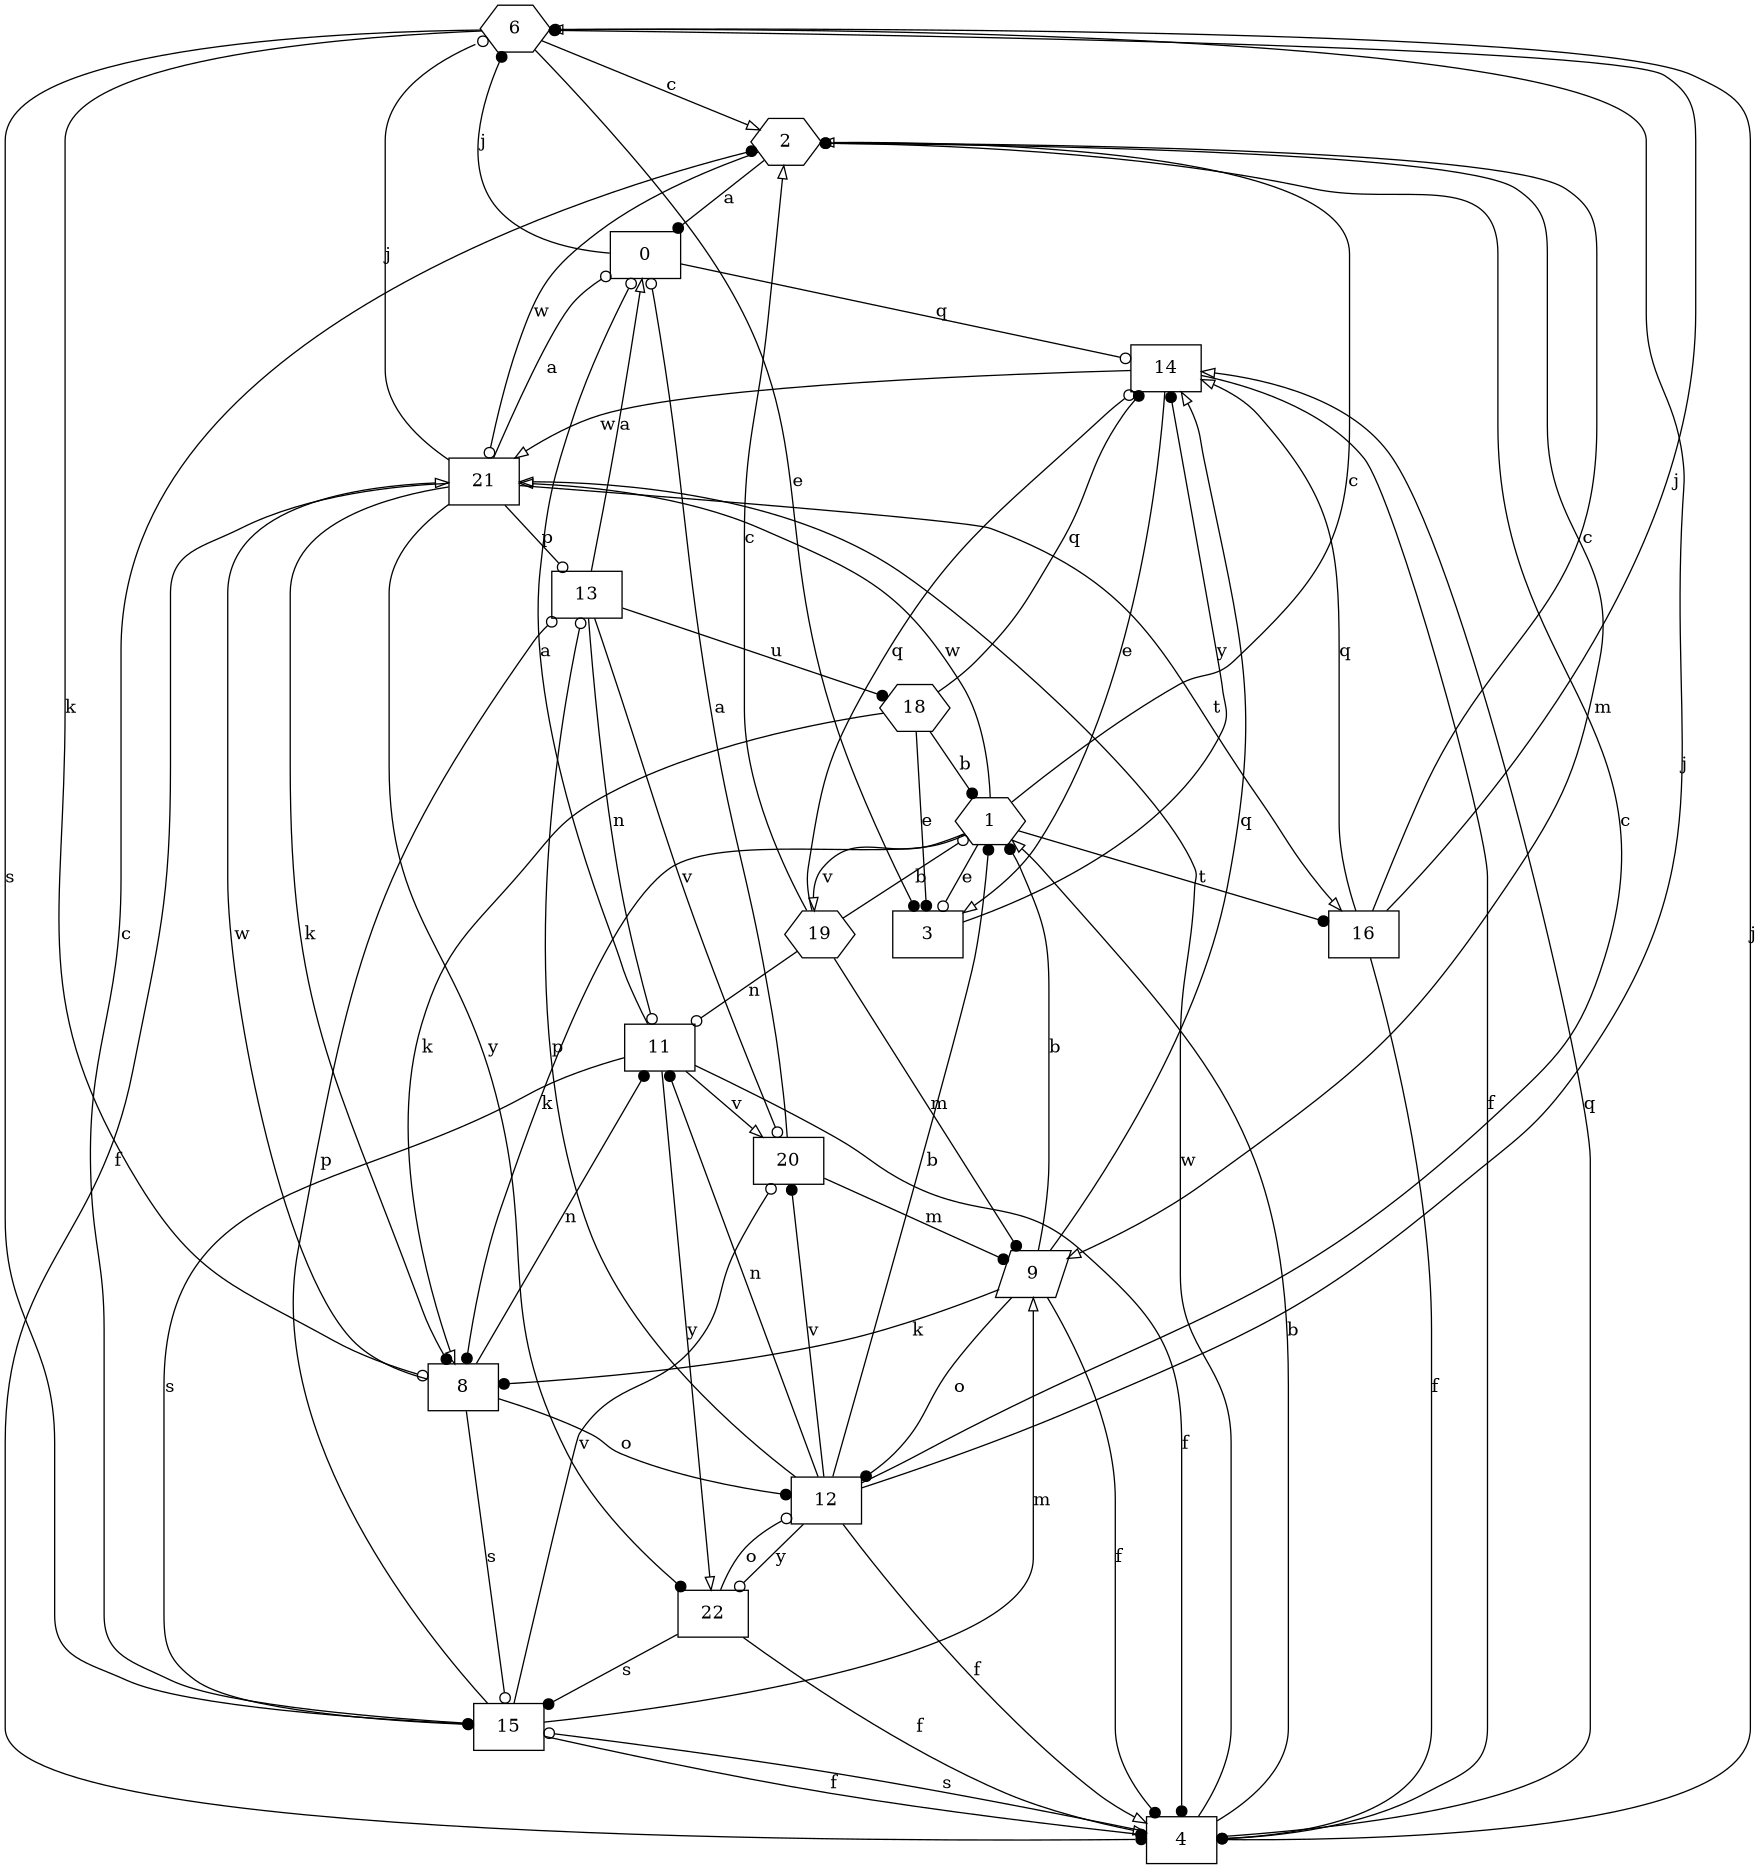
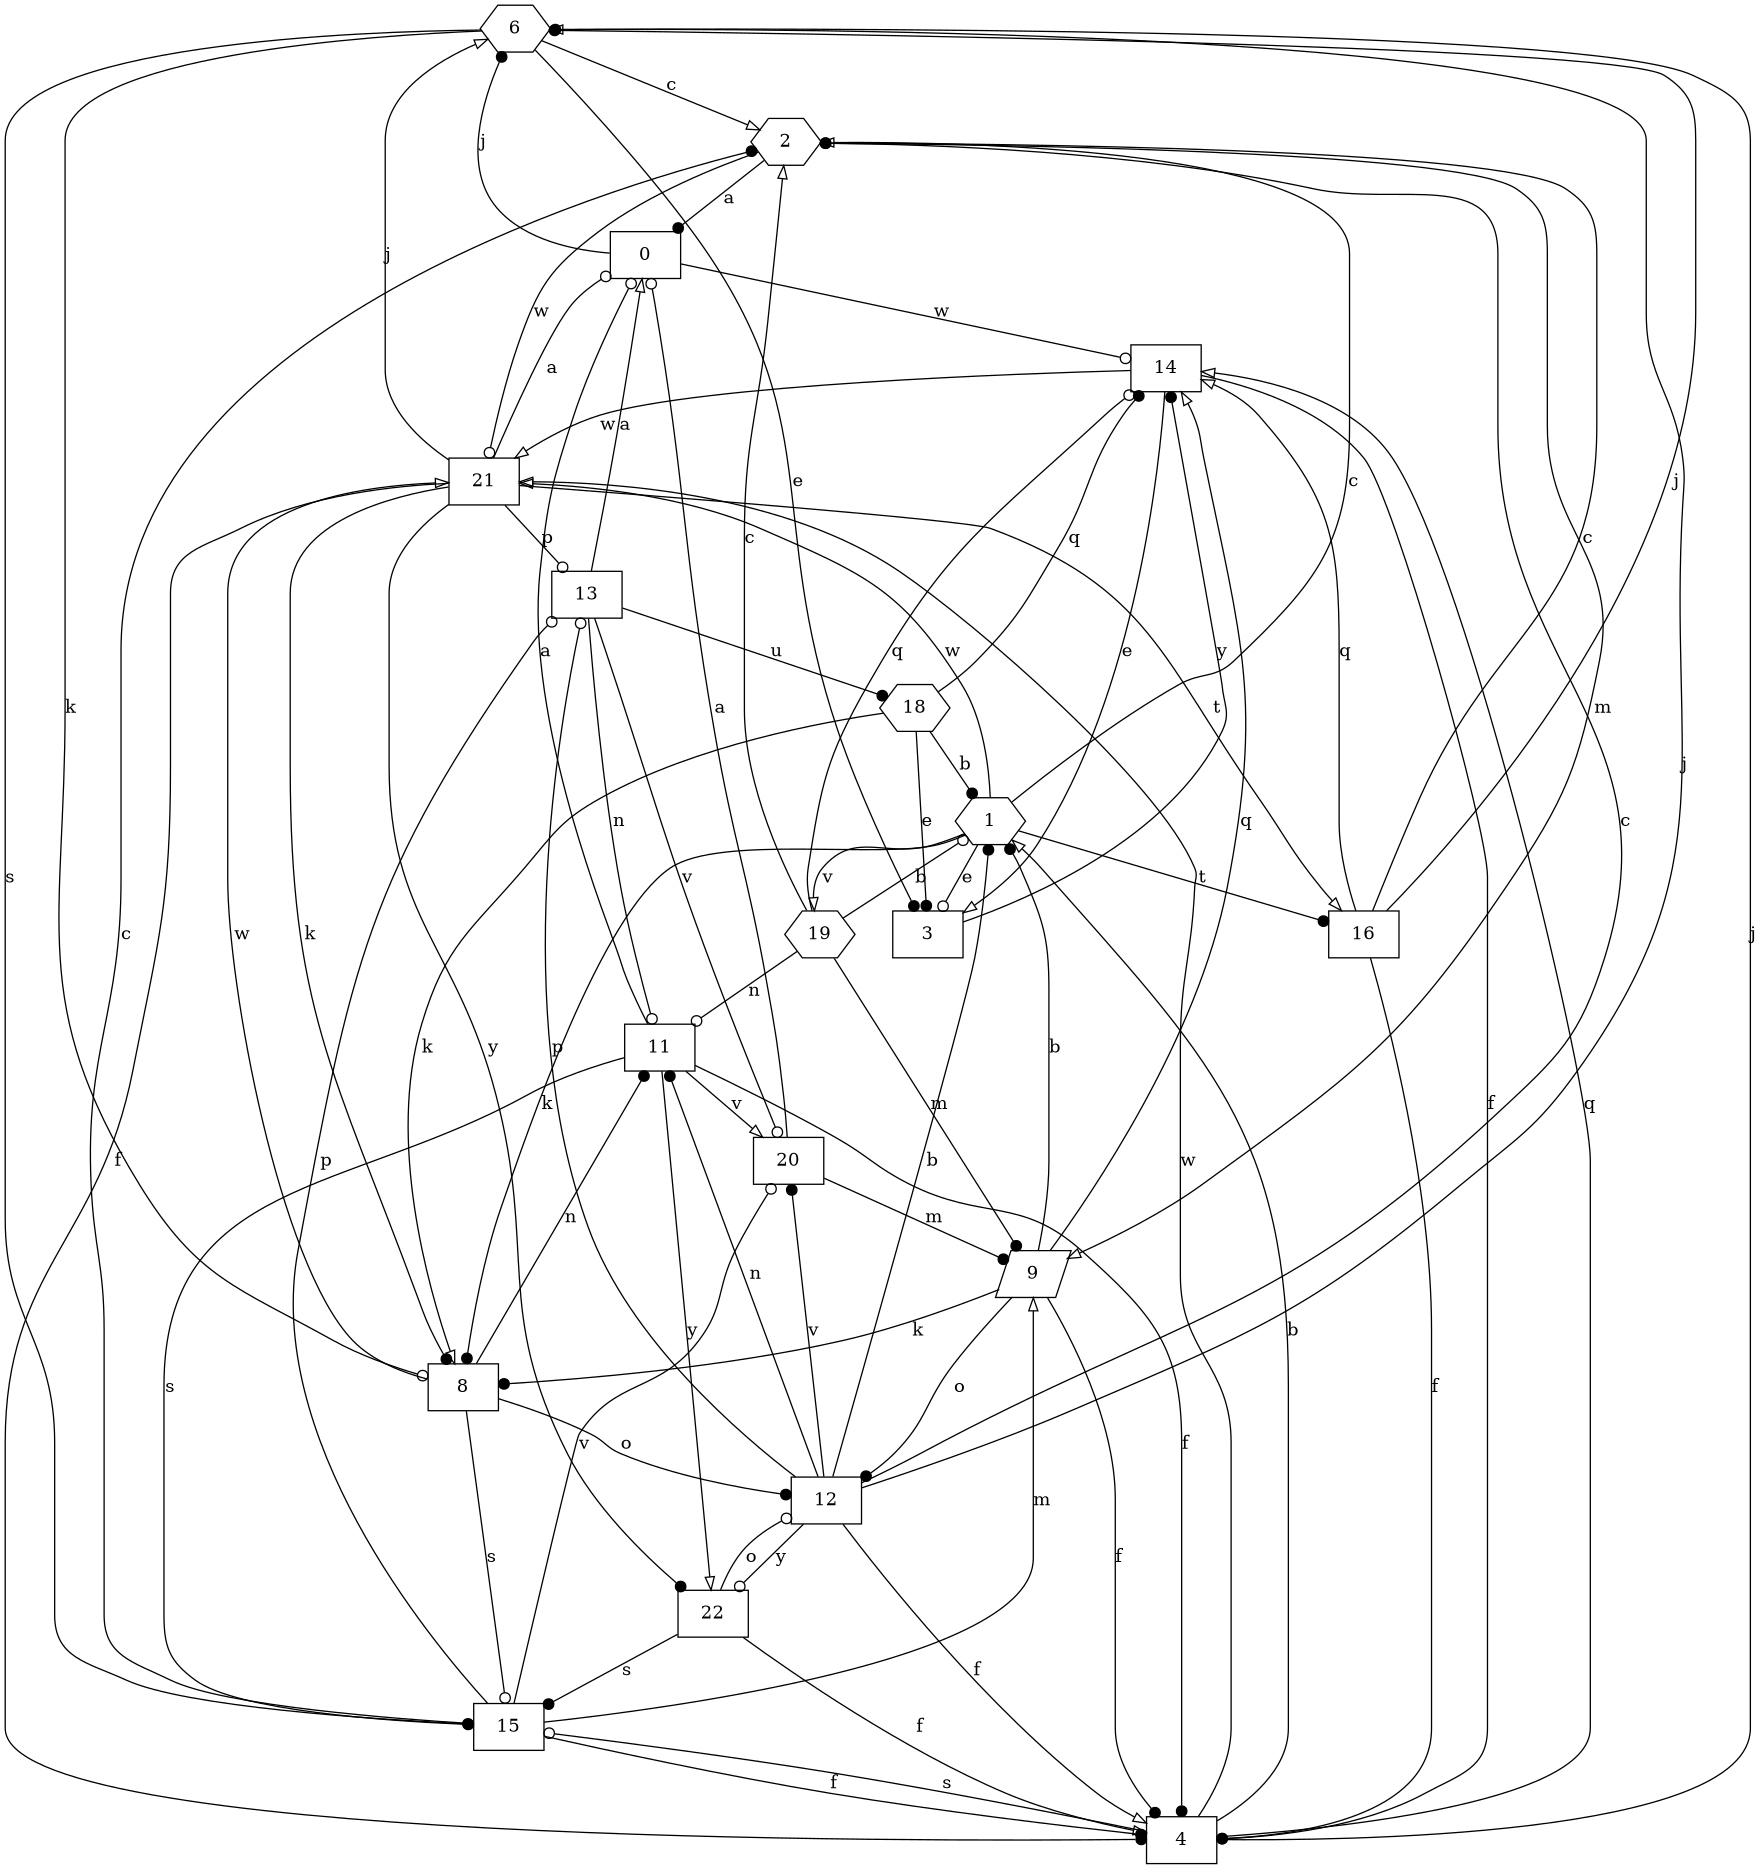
(385, 243) -> (385, 243)
(942, 312) -> (942, 312)
